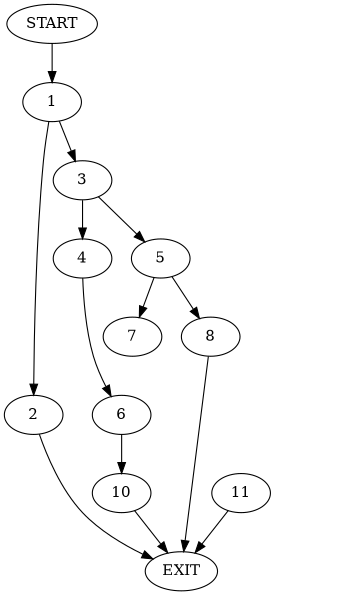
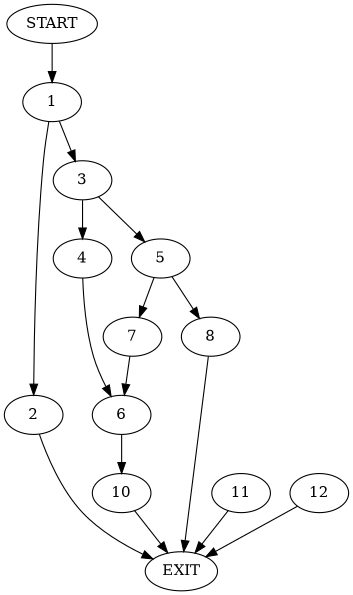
none -> (128, 370)
none -> (319, 493)
